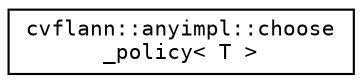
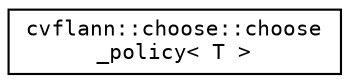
(181, 42) -> (175, 42)
